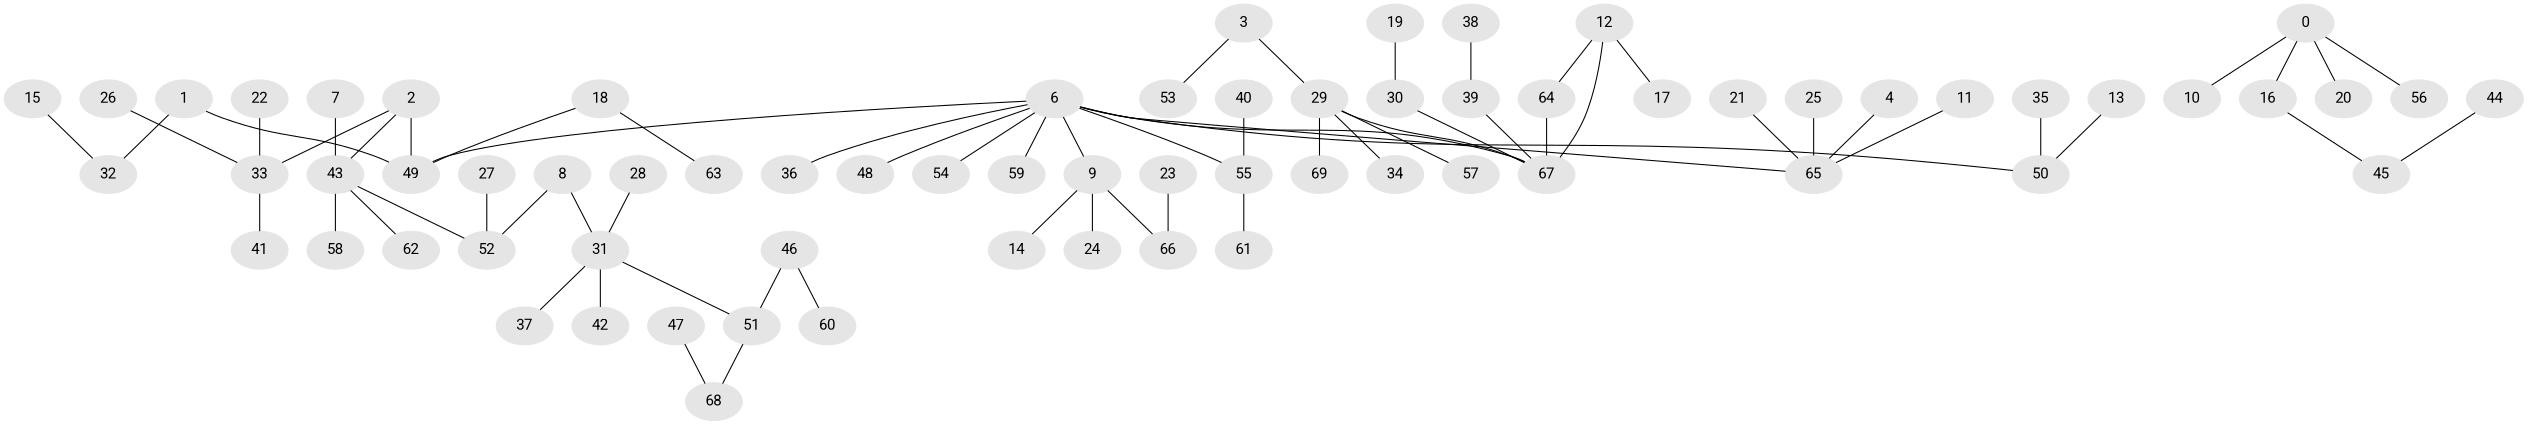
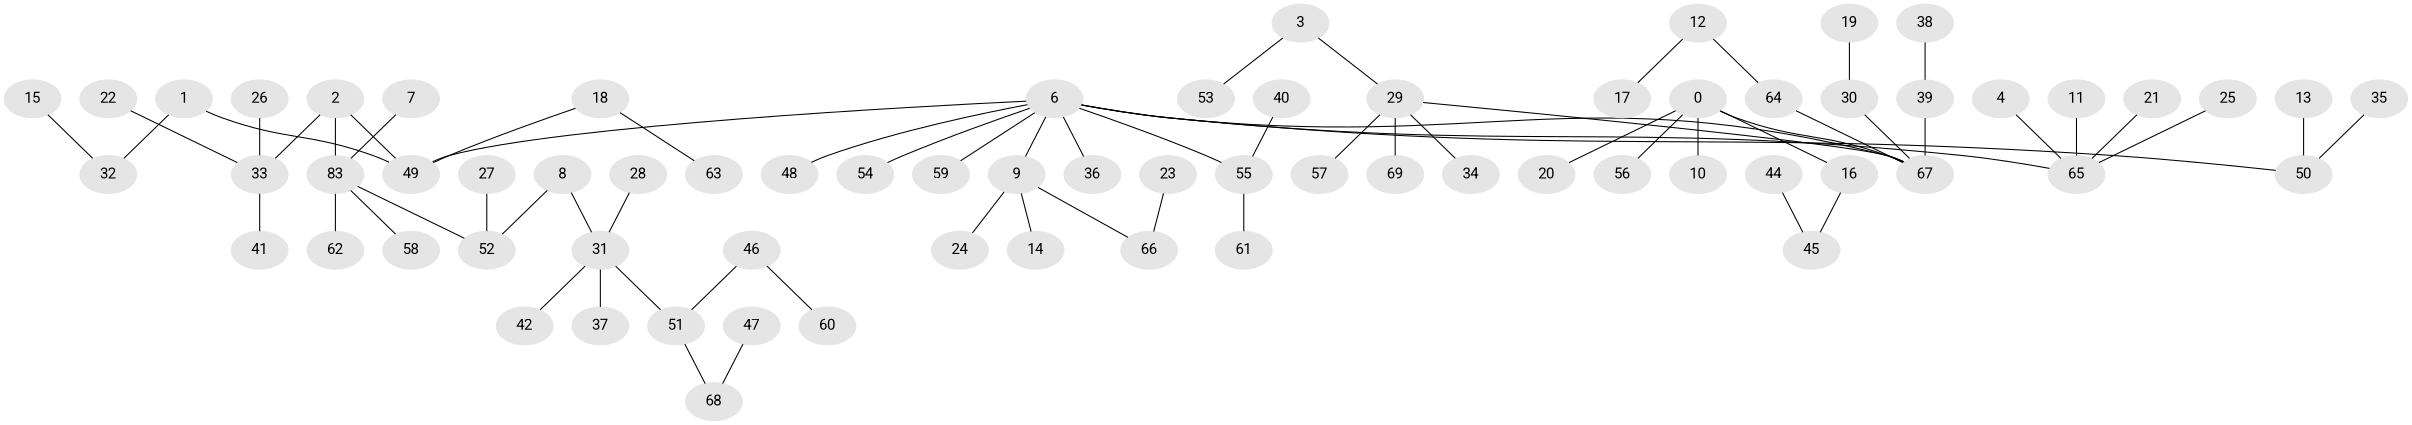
(1590, 103) -> (1812, 137)
(335, 175) -> (335, 175)
